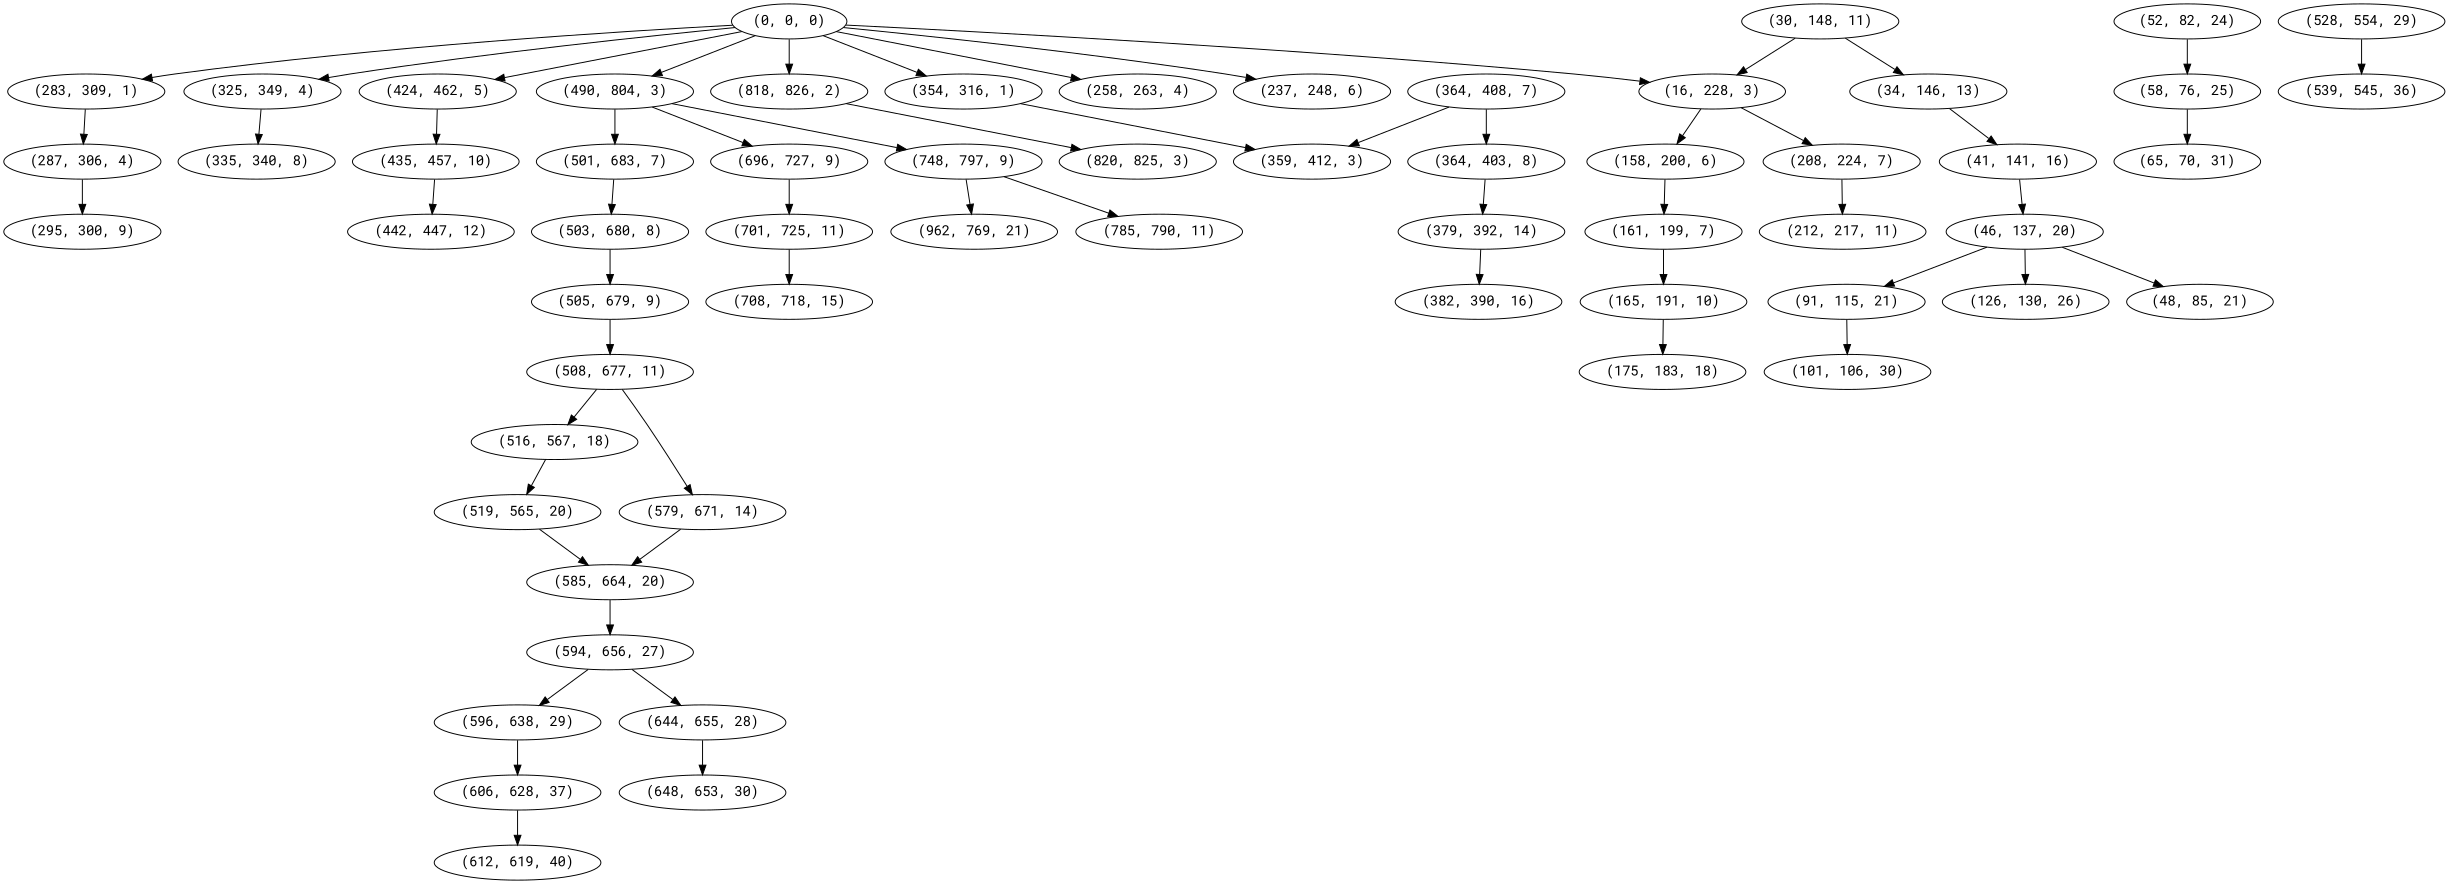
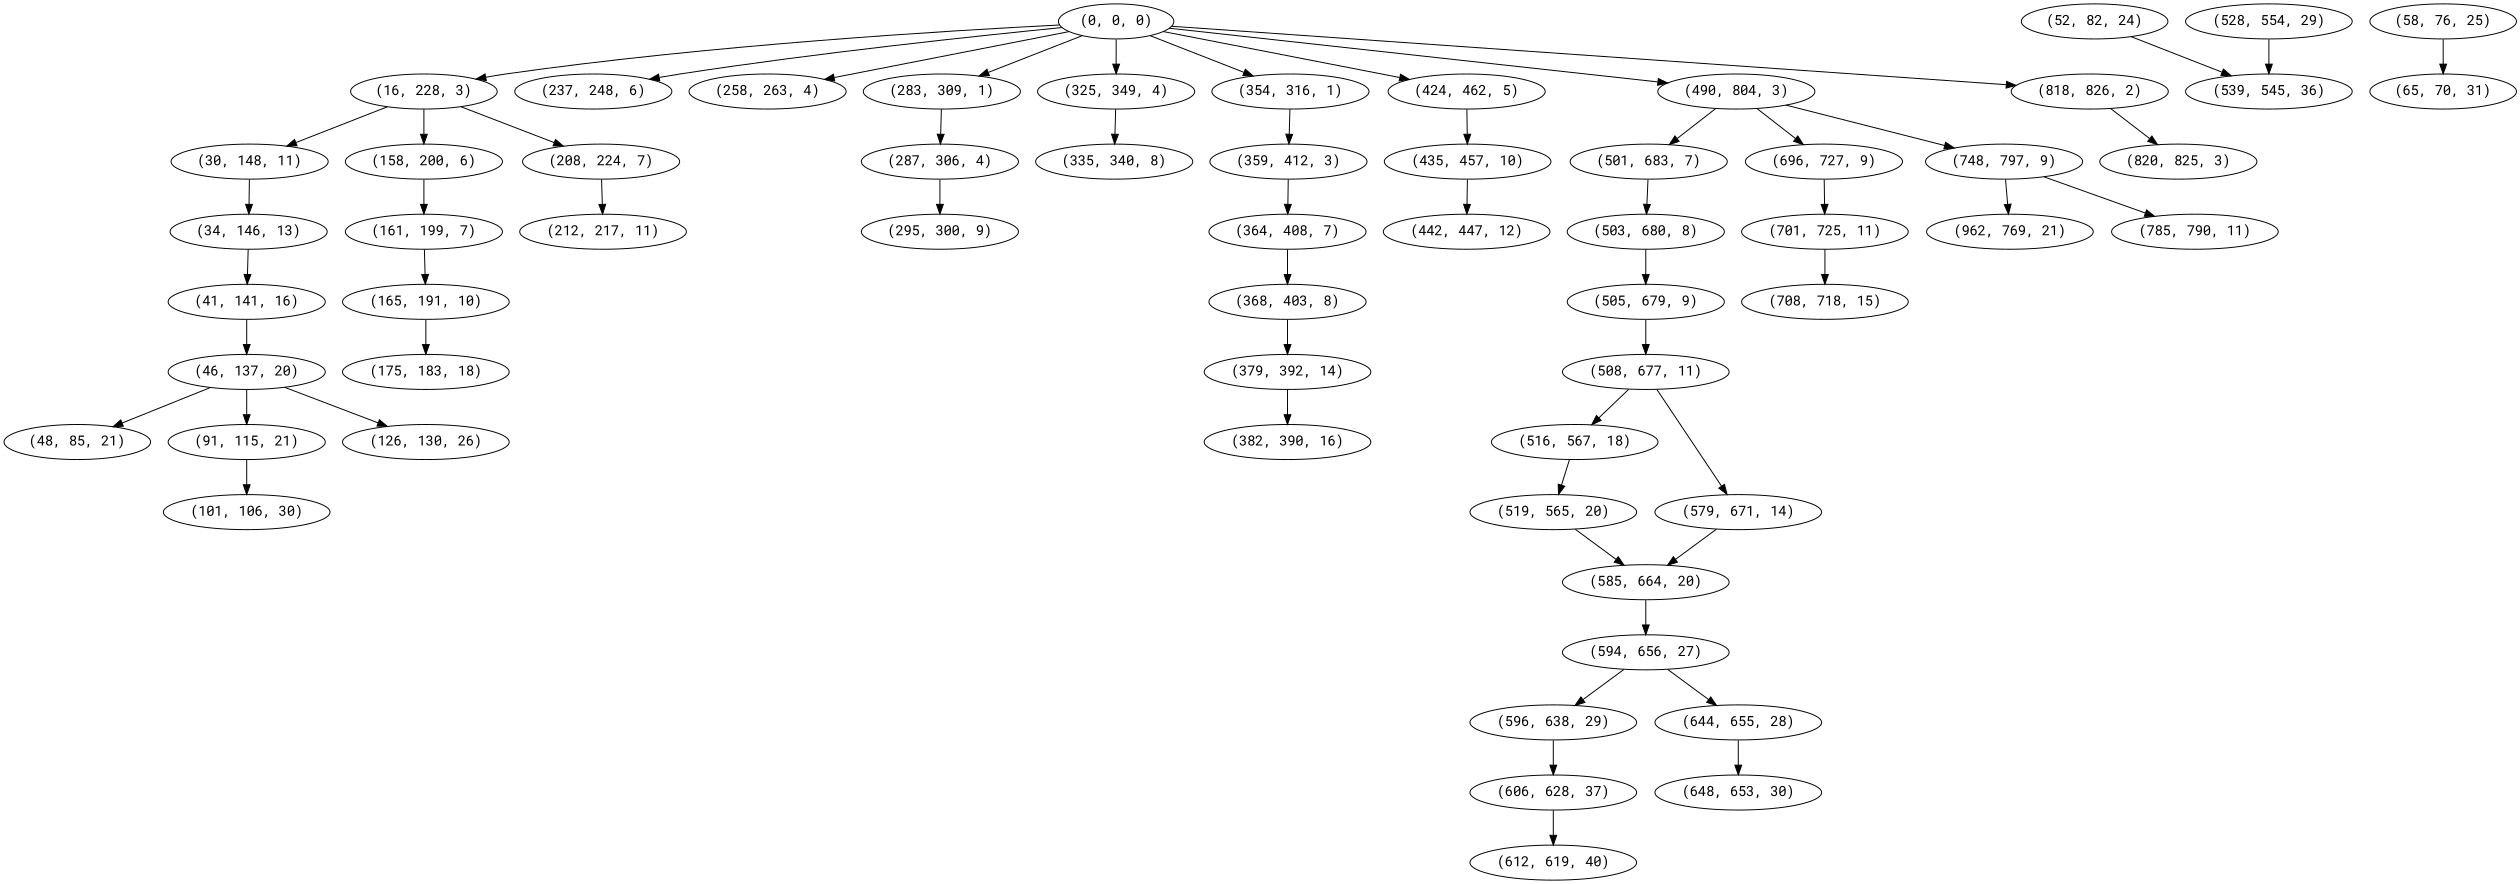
(2187, 52) -> (2177, 54)
(1770, 54) -> (342, 125)
(1404, 125) -> (1288, 192)
(1486, 162) -> (1288, 302)
